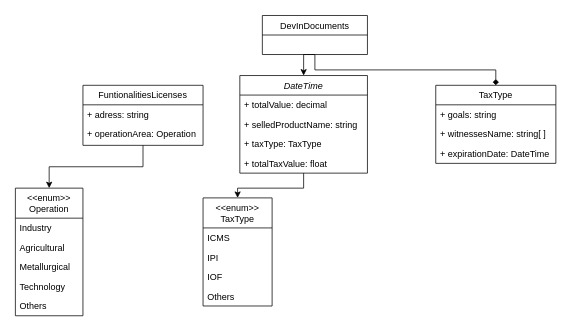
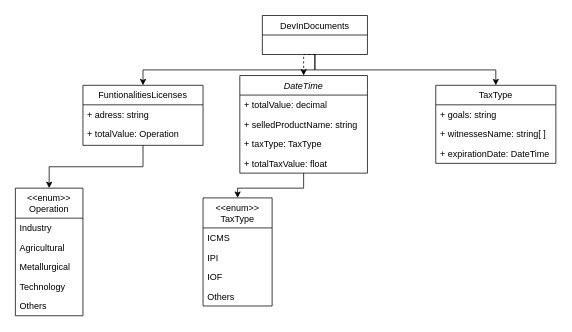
(303, 61) -> (303, 61)
none -> (143, 72)
(495, 78) -> (495, 78)
(147, 134) -> (138, 134)
